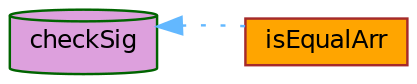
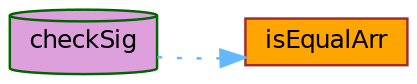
(214, 25) -> (189, 58)
